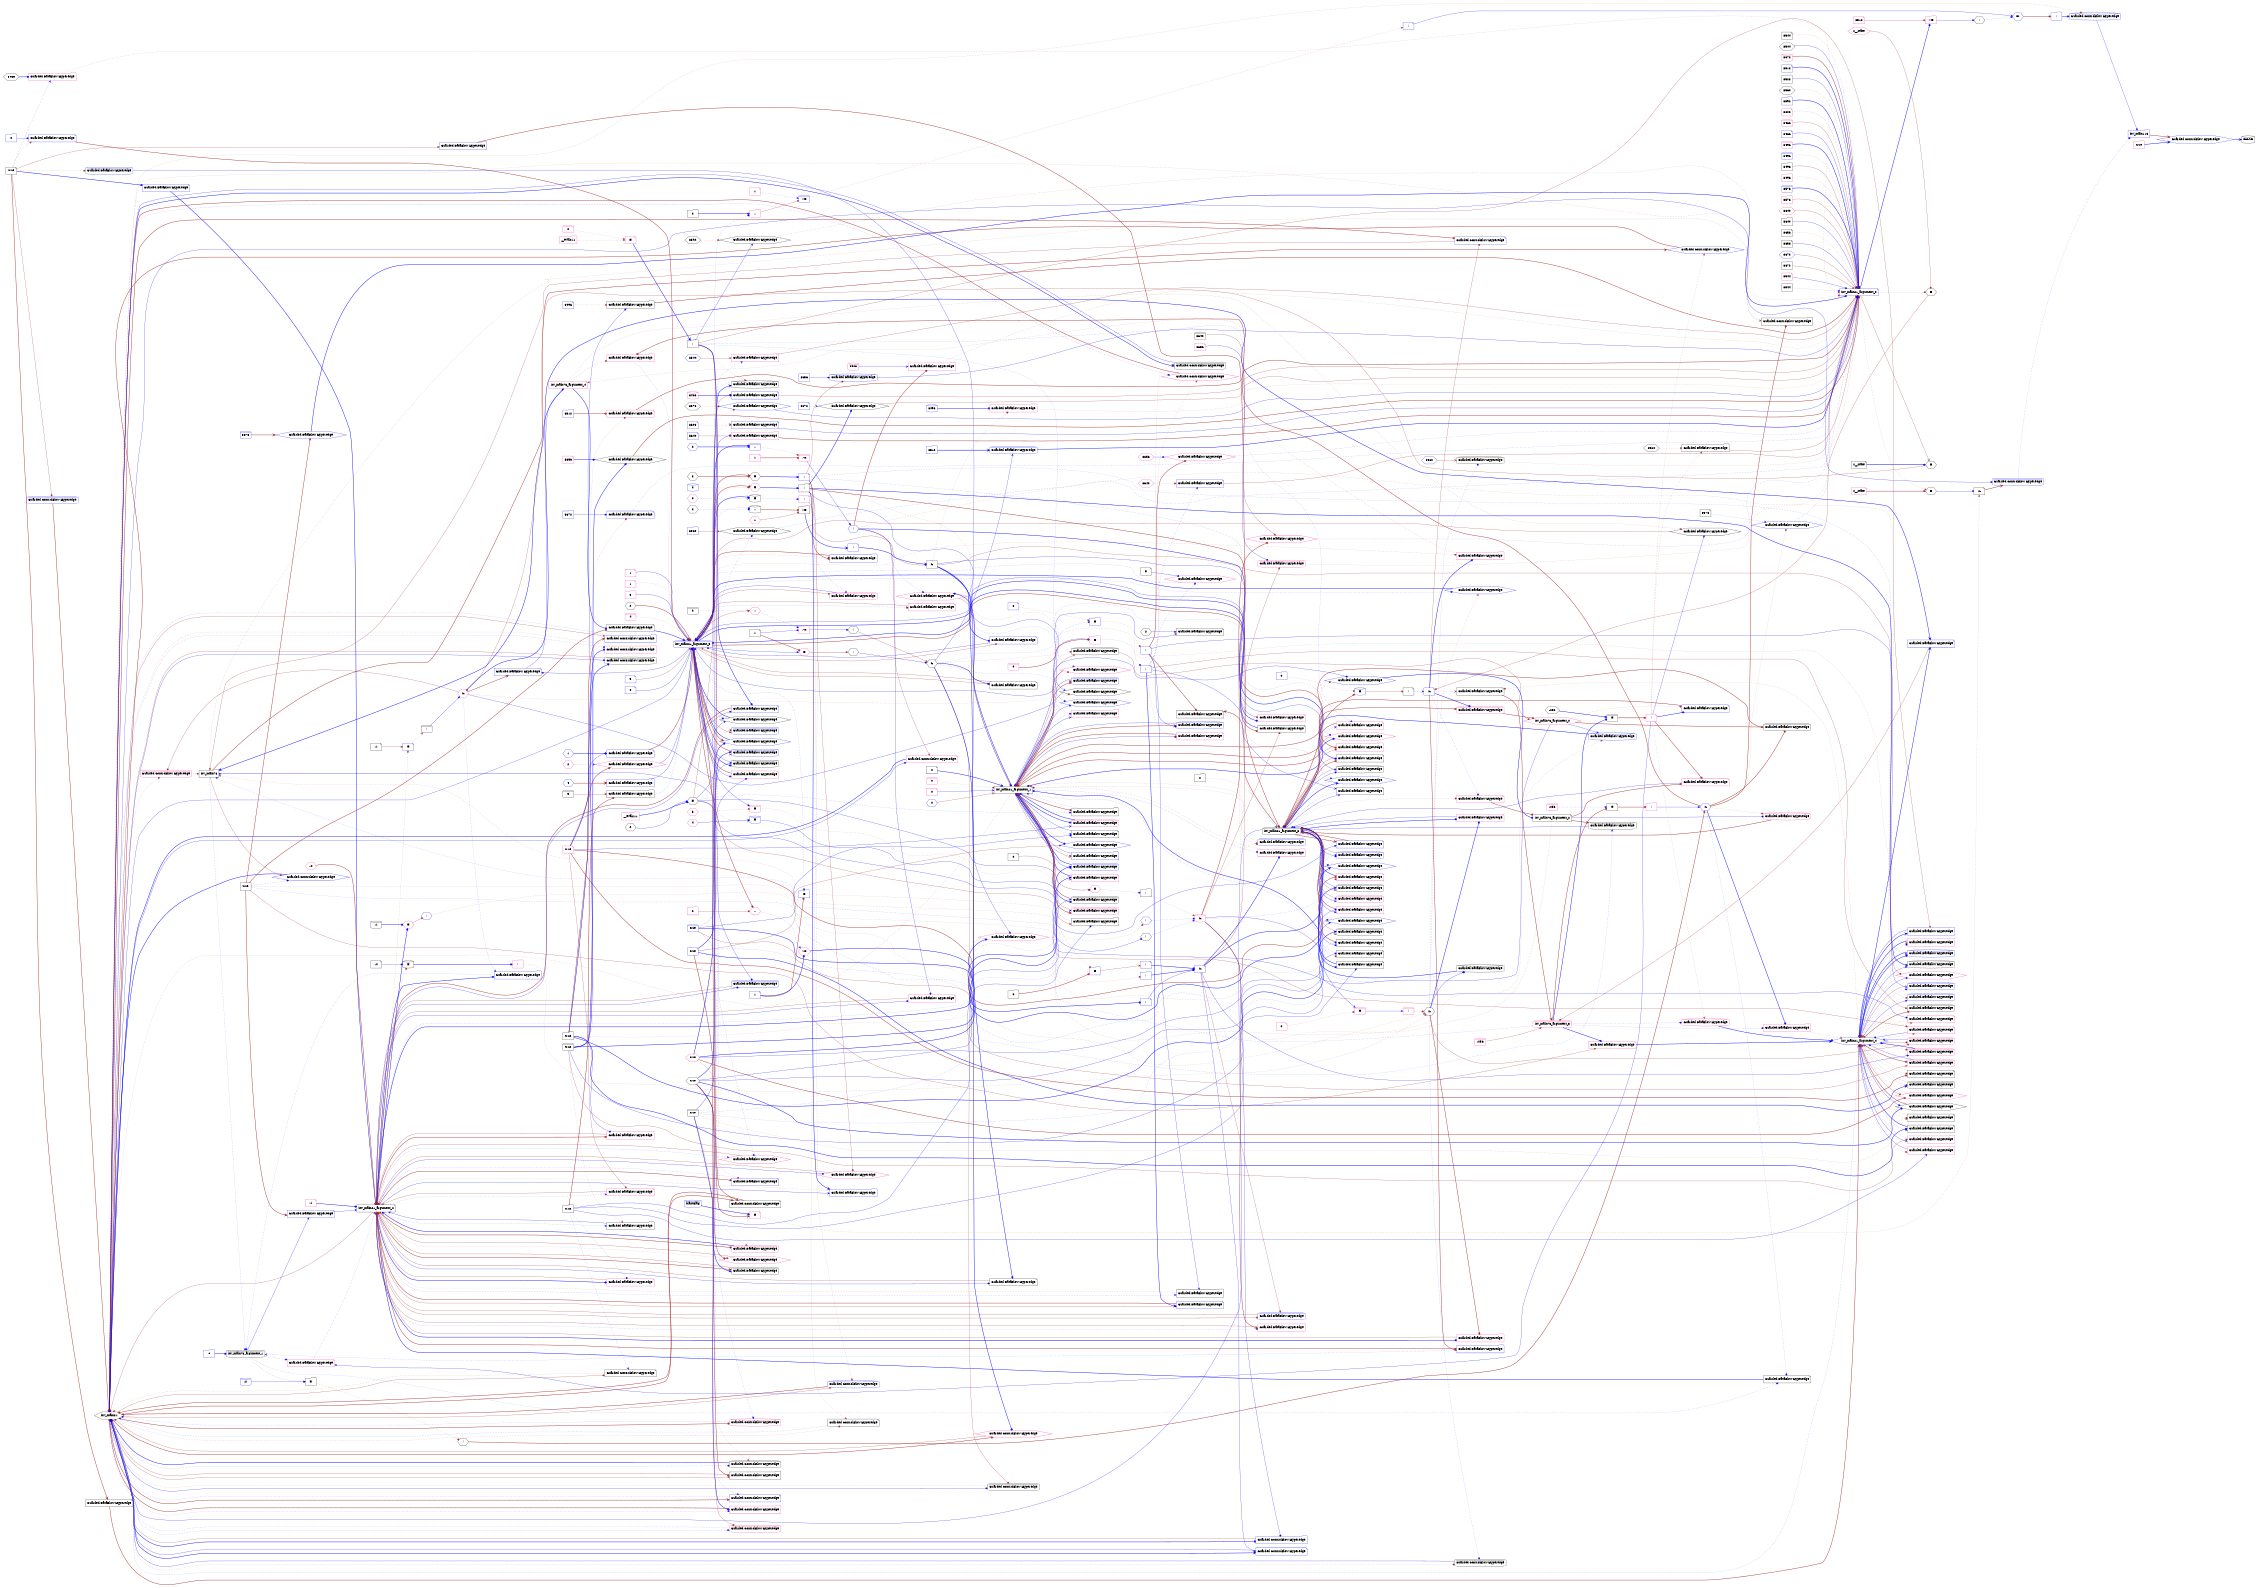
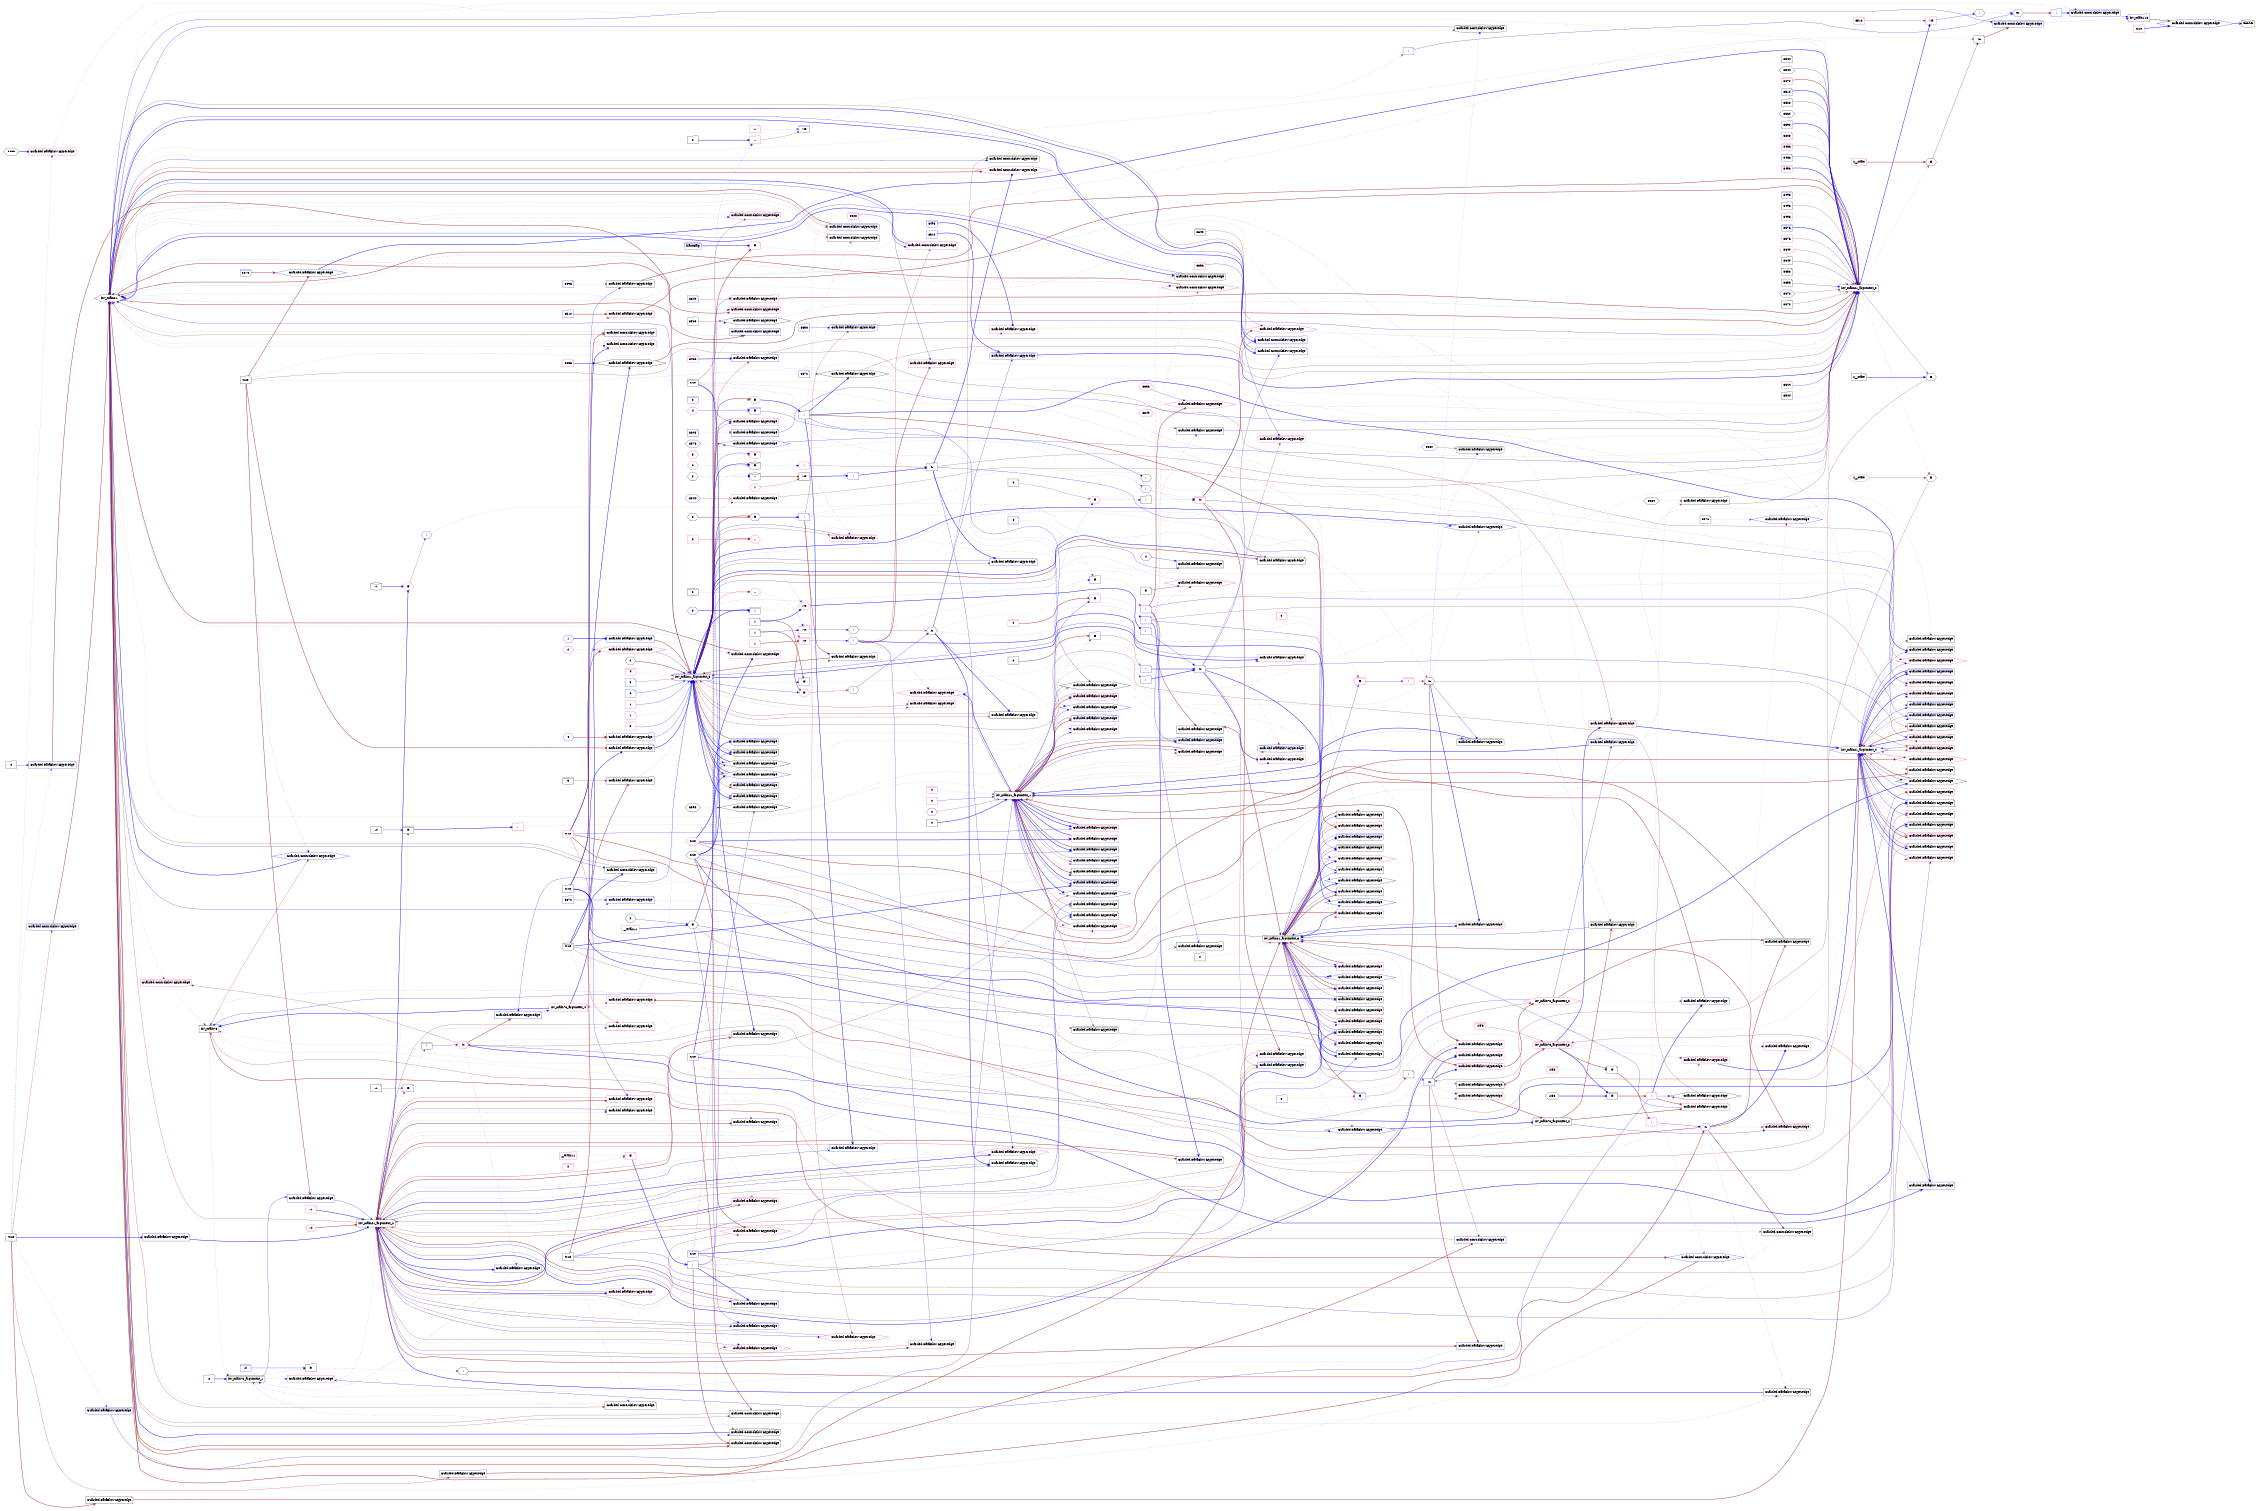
none -> (1034, 129)
